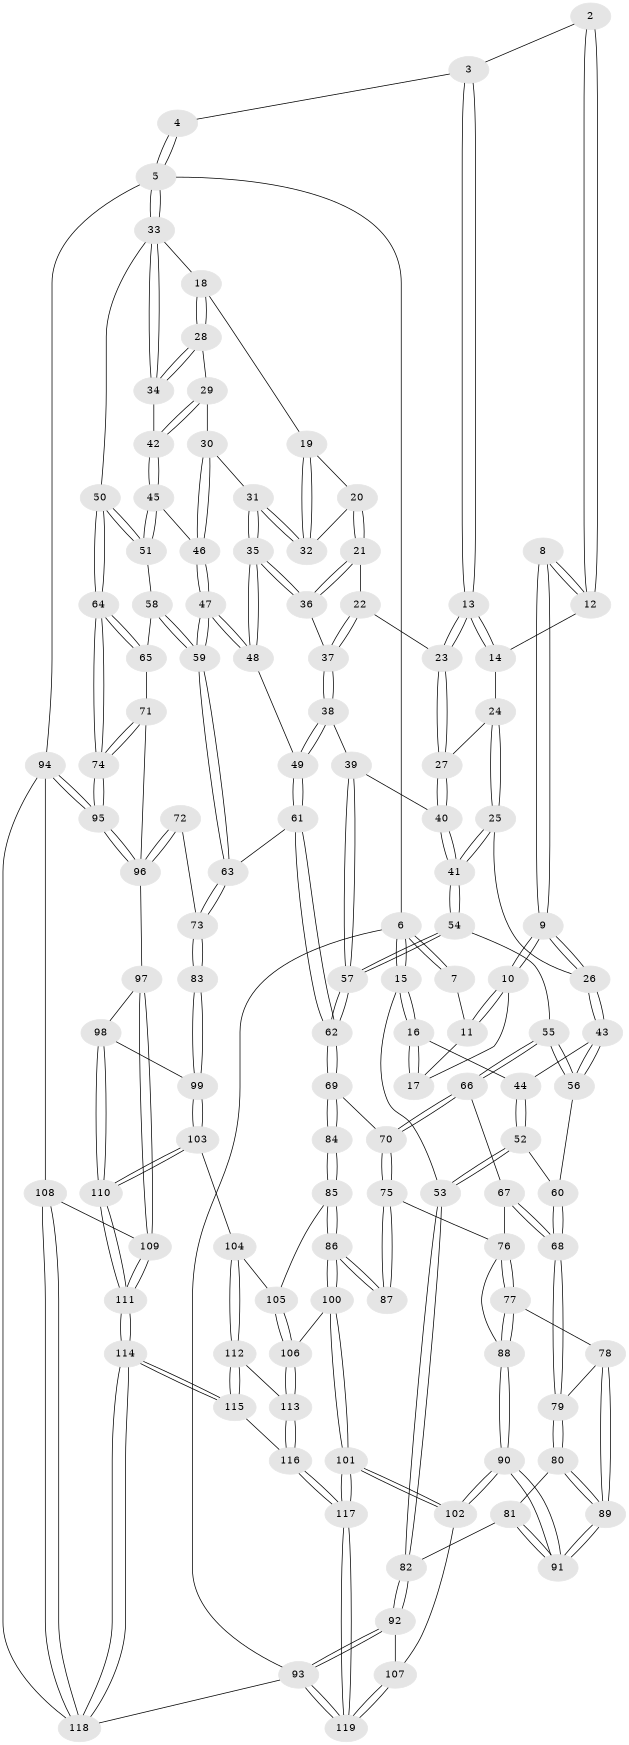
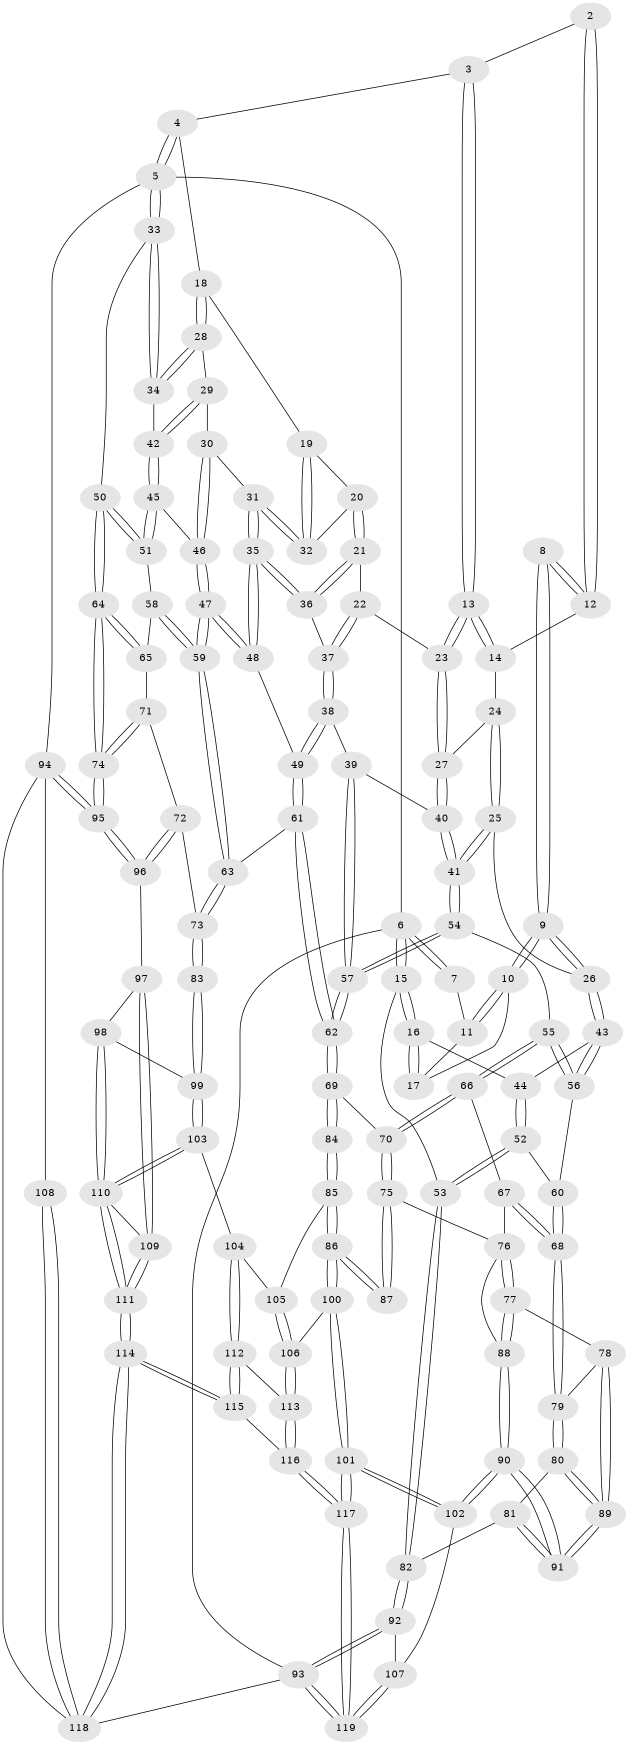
(178, 257) -> (189, 204)
(143, 792) -> (163, 765)
(98, 1220) -> (126, 1220)
